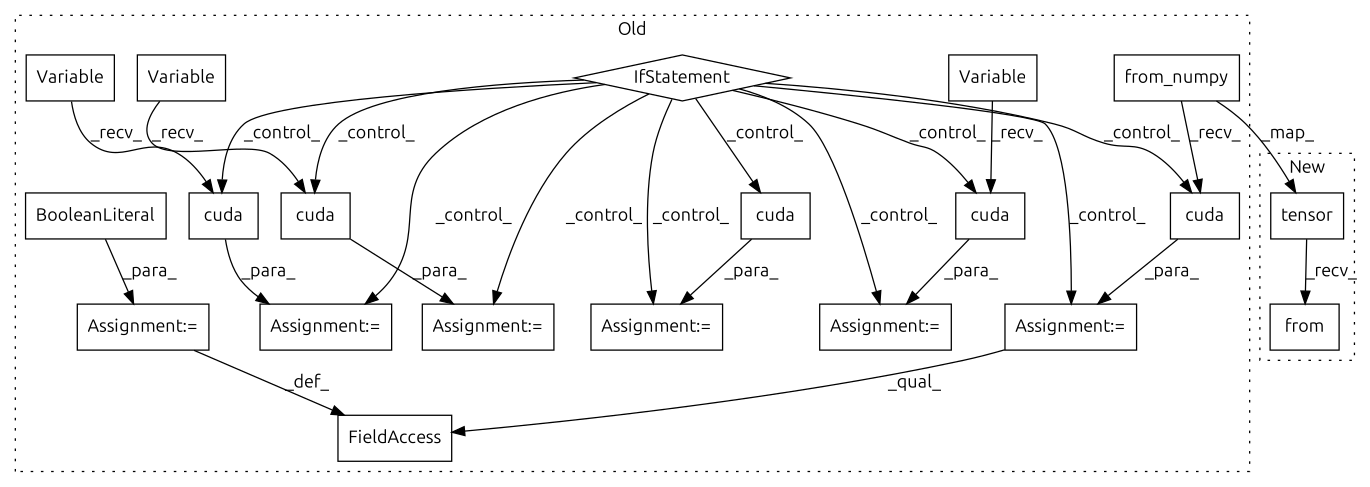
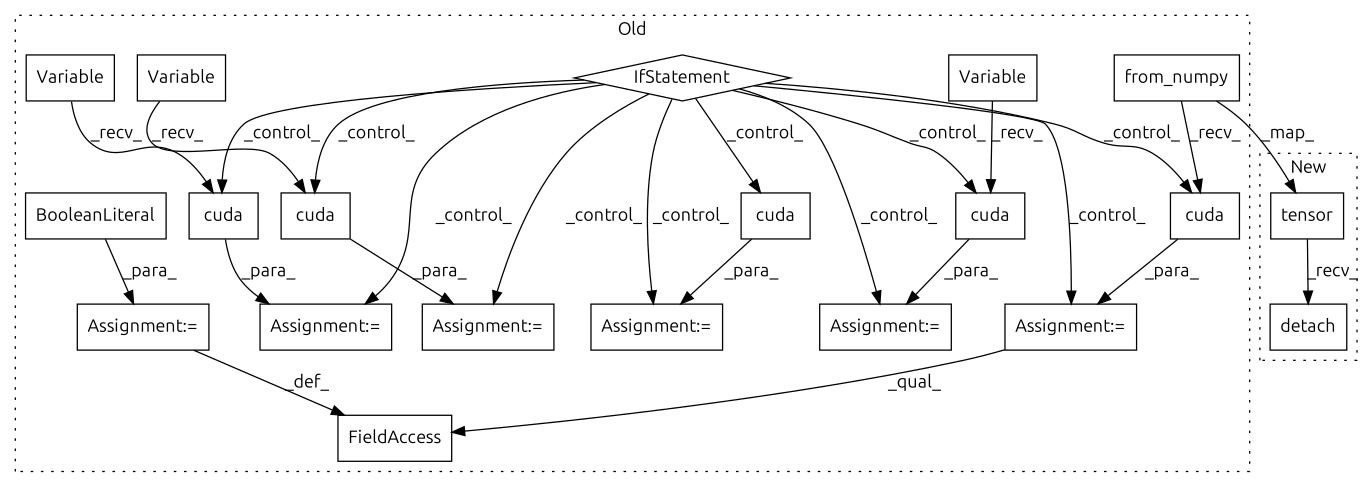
(1305, 327) -> (1308, 327)
